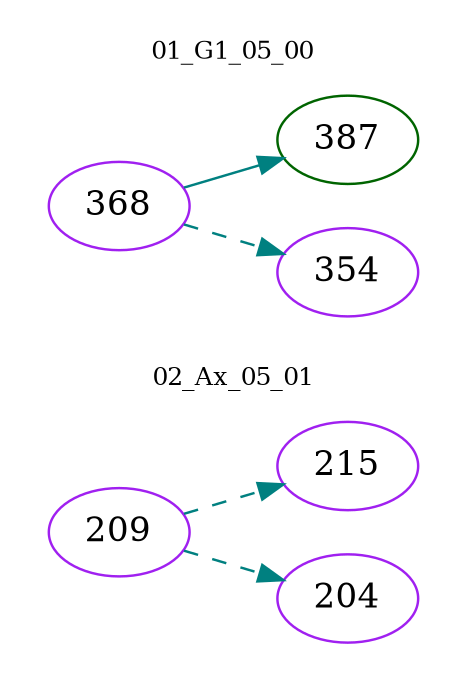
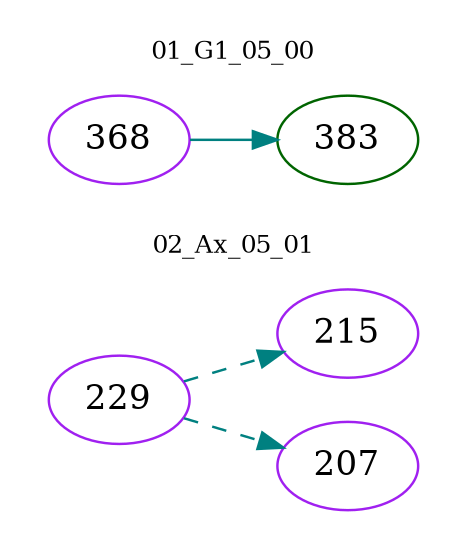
(348, 140) -> (348, 140)
(348, 272) -> none
(119, 532) -> (119, 400)
(348, 598) -> (348, 466)
